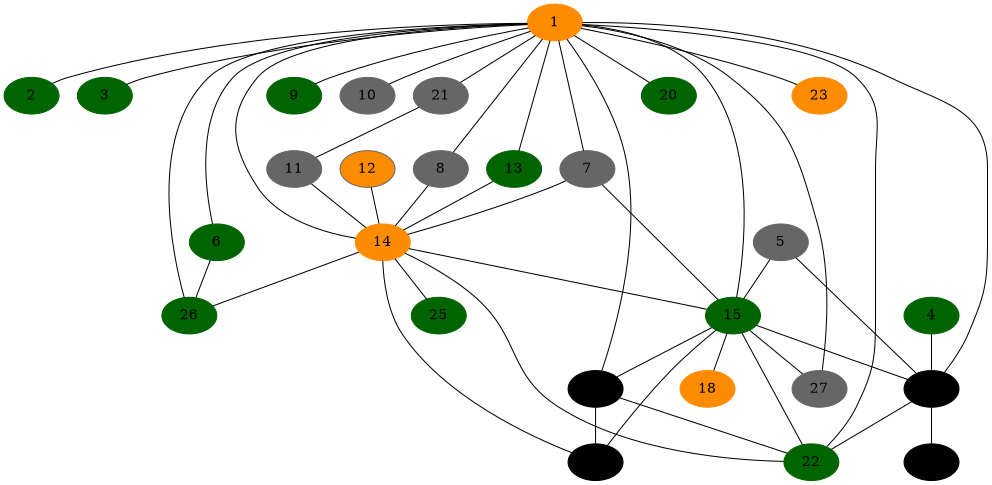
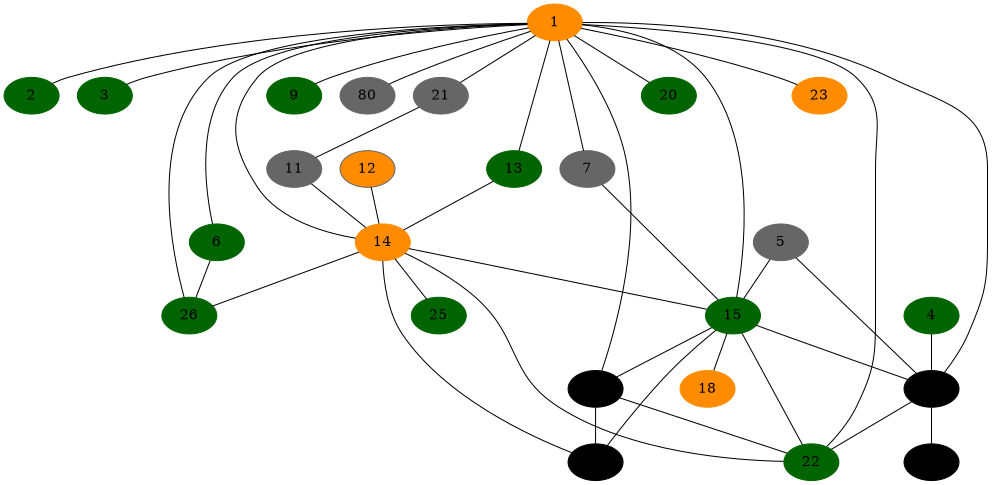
(368, 96) -> (368, 96)
(441, 169) -> none
(488, 210) -> none
(820, 389) -> none
